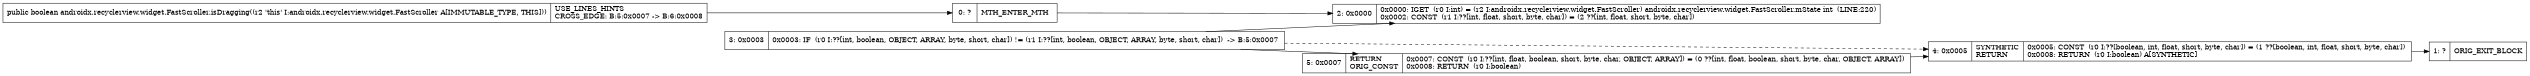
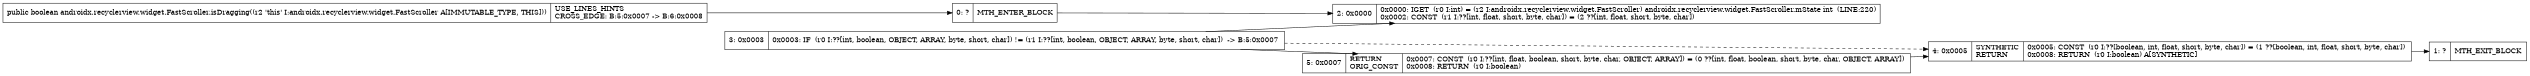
(1015, 13) -> (1015, 13)
(2488, 51) -> (2488, 51)
